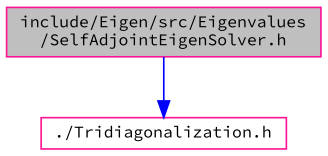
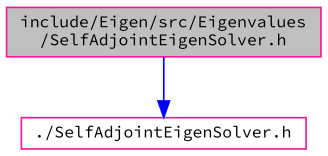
(164, 133) -> (164, 133)
